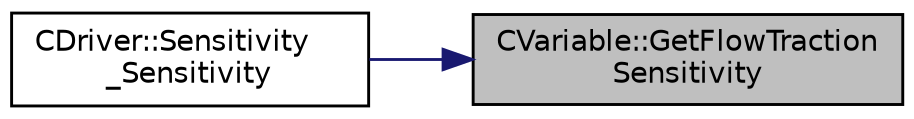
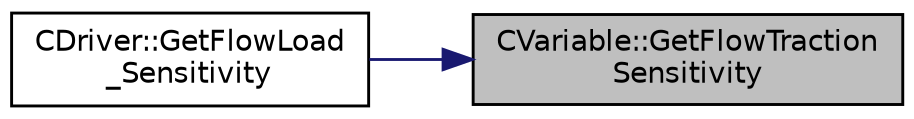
(190, 60) -> (190, 60)
